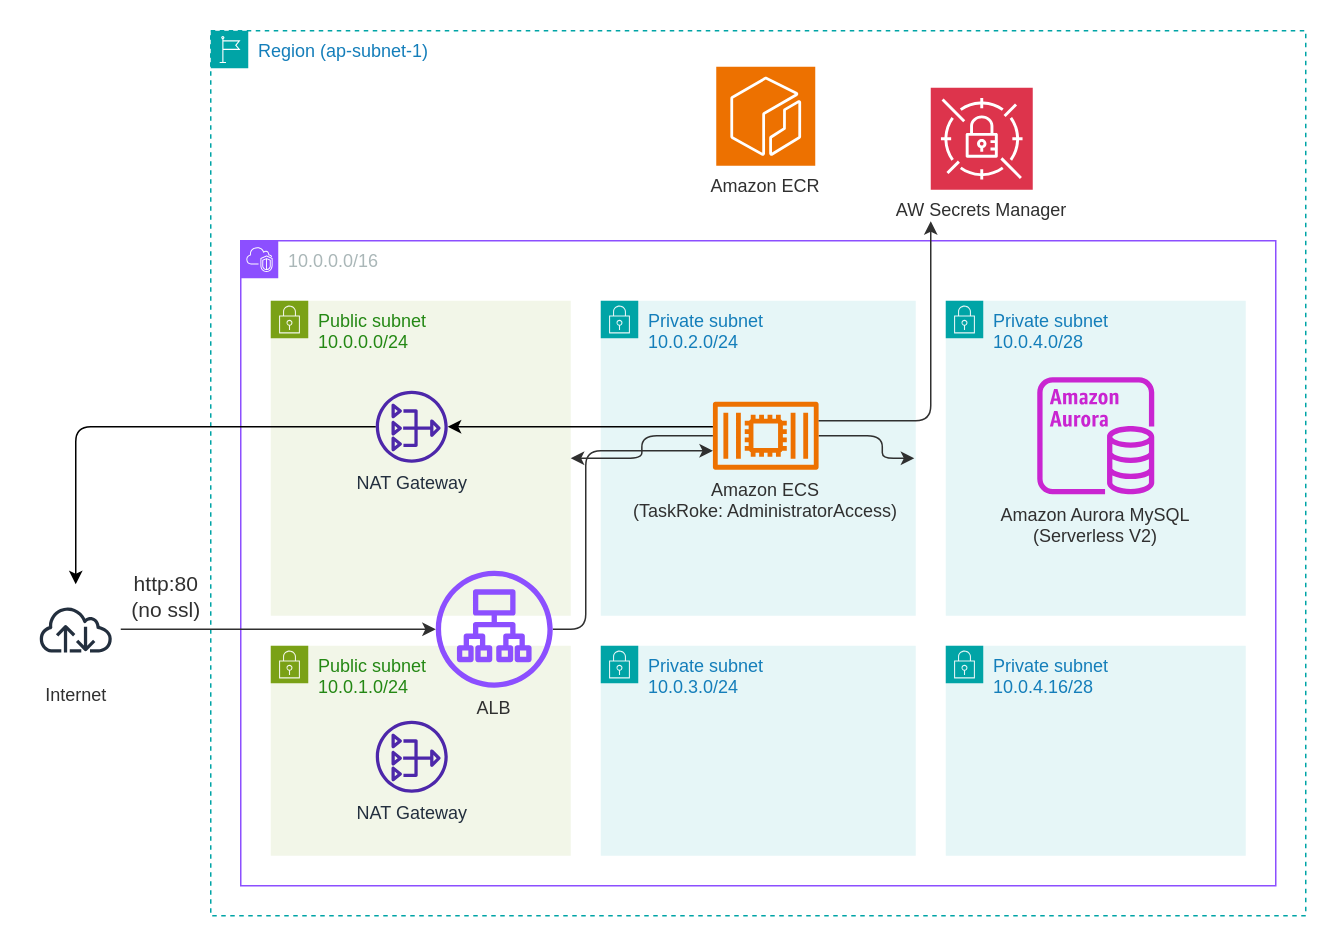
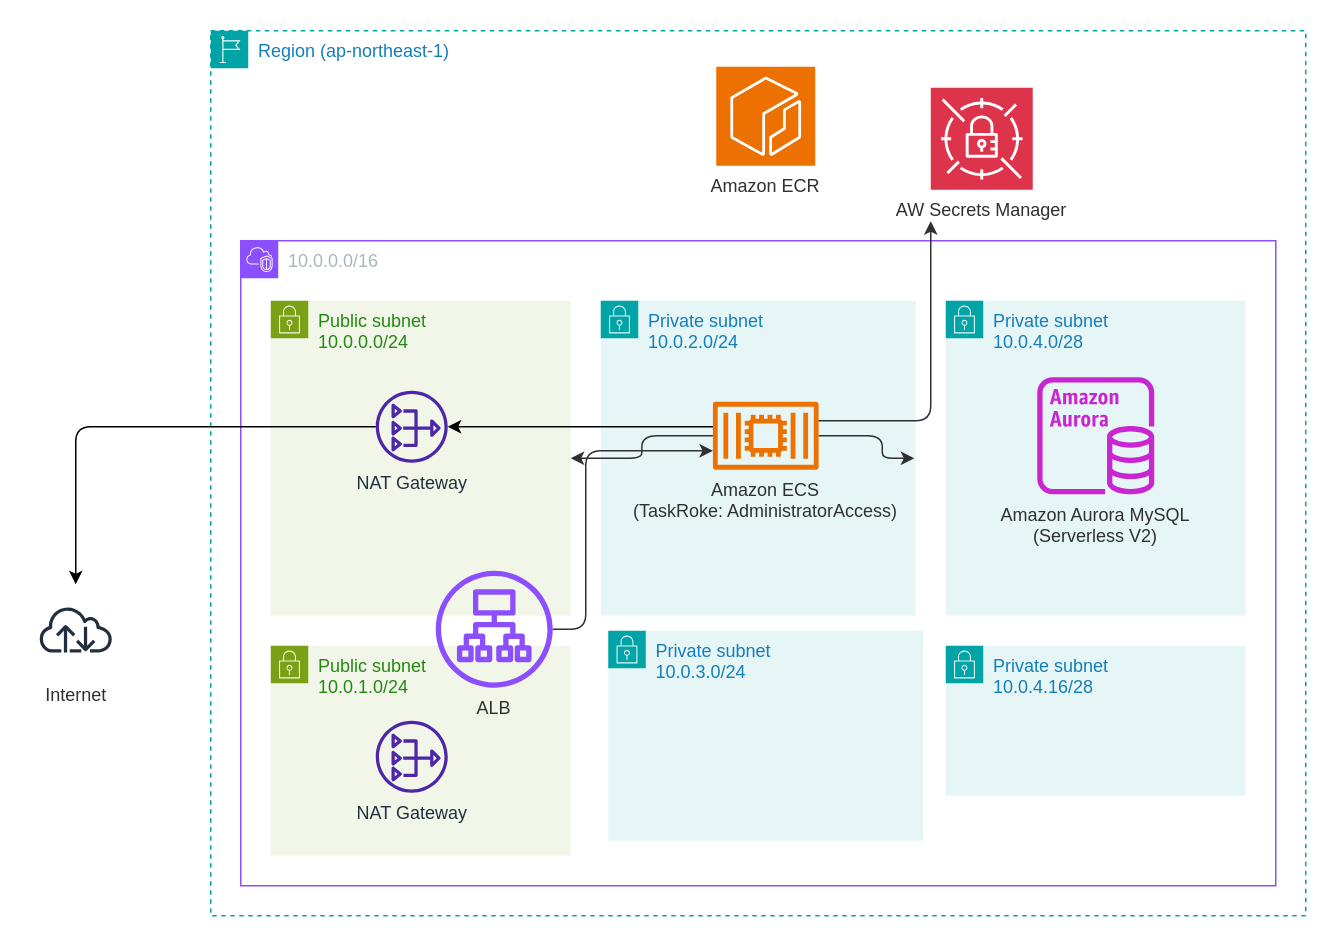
(355, 52) -> (370, 52)
(274, 629) -> none
(758, 751) -> (766, 736)
(1096, 751) -> (1096, 721)
